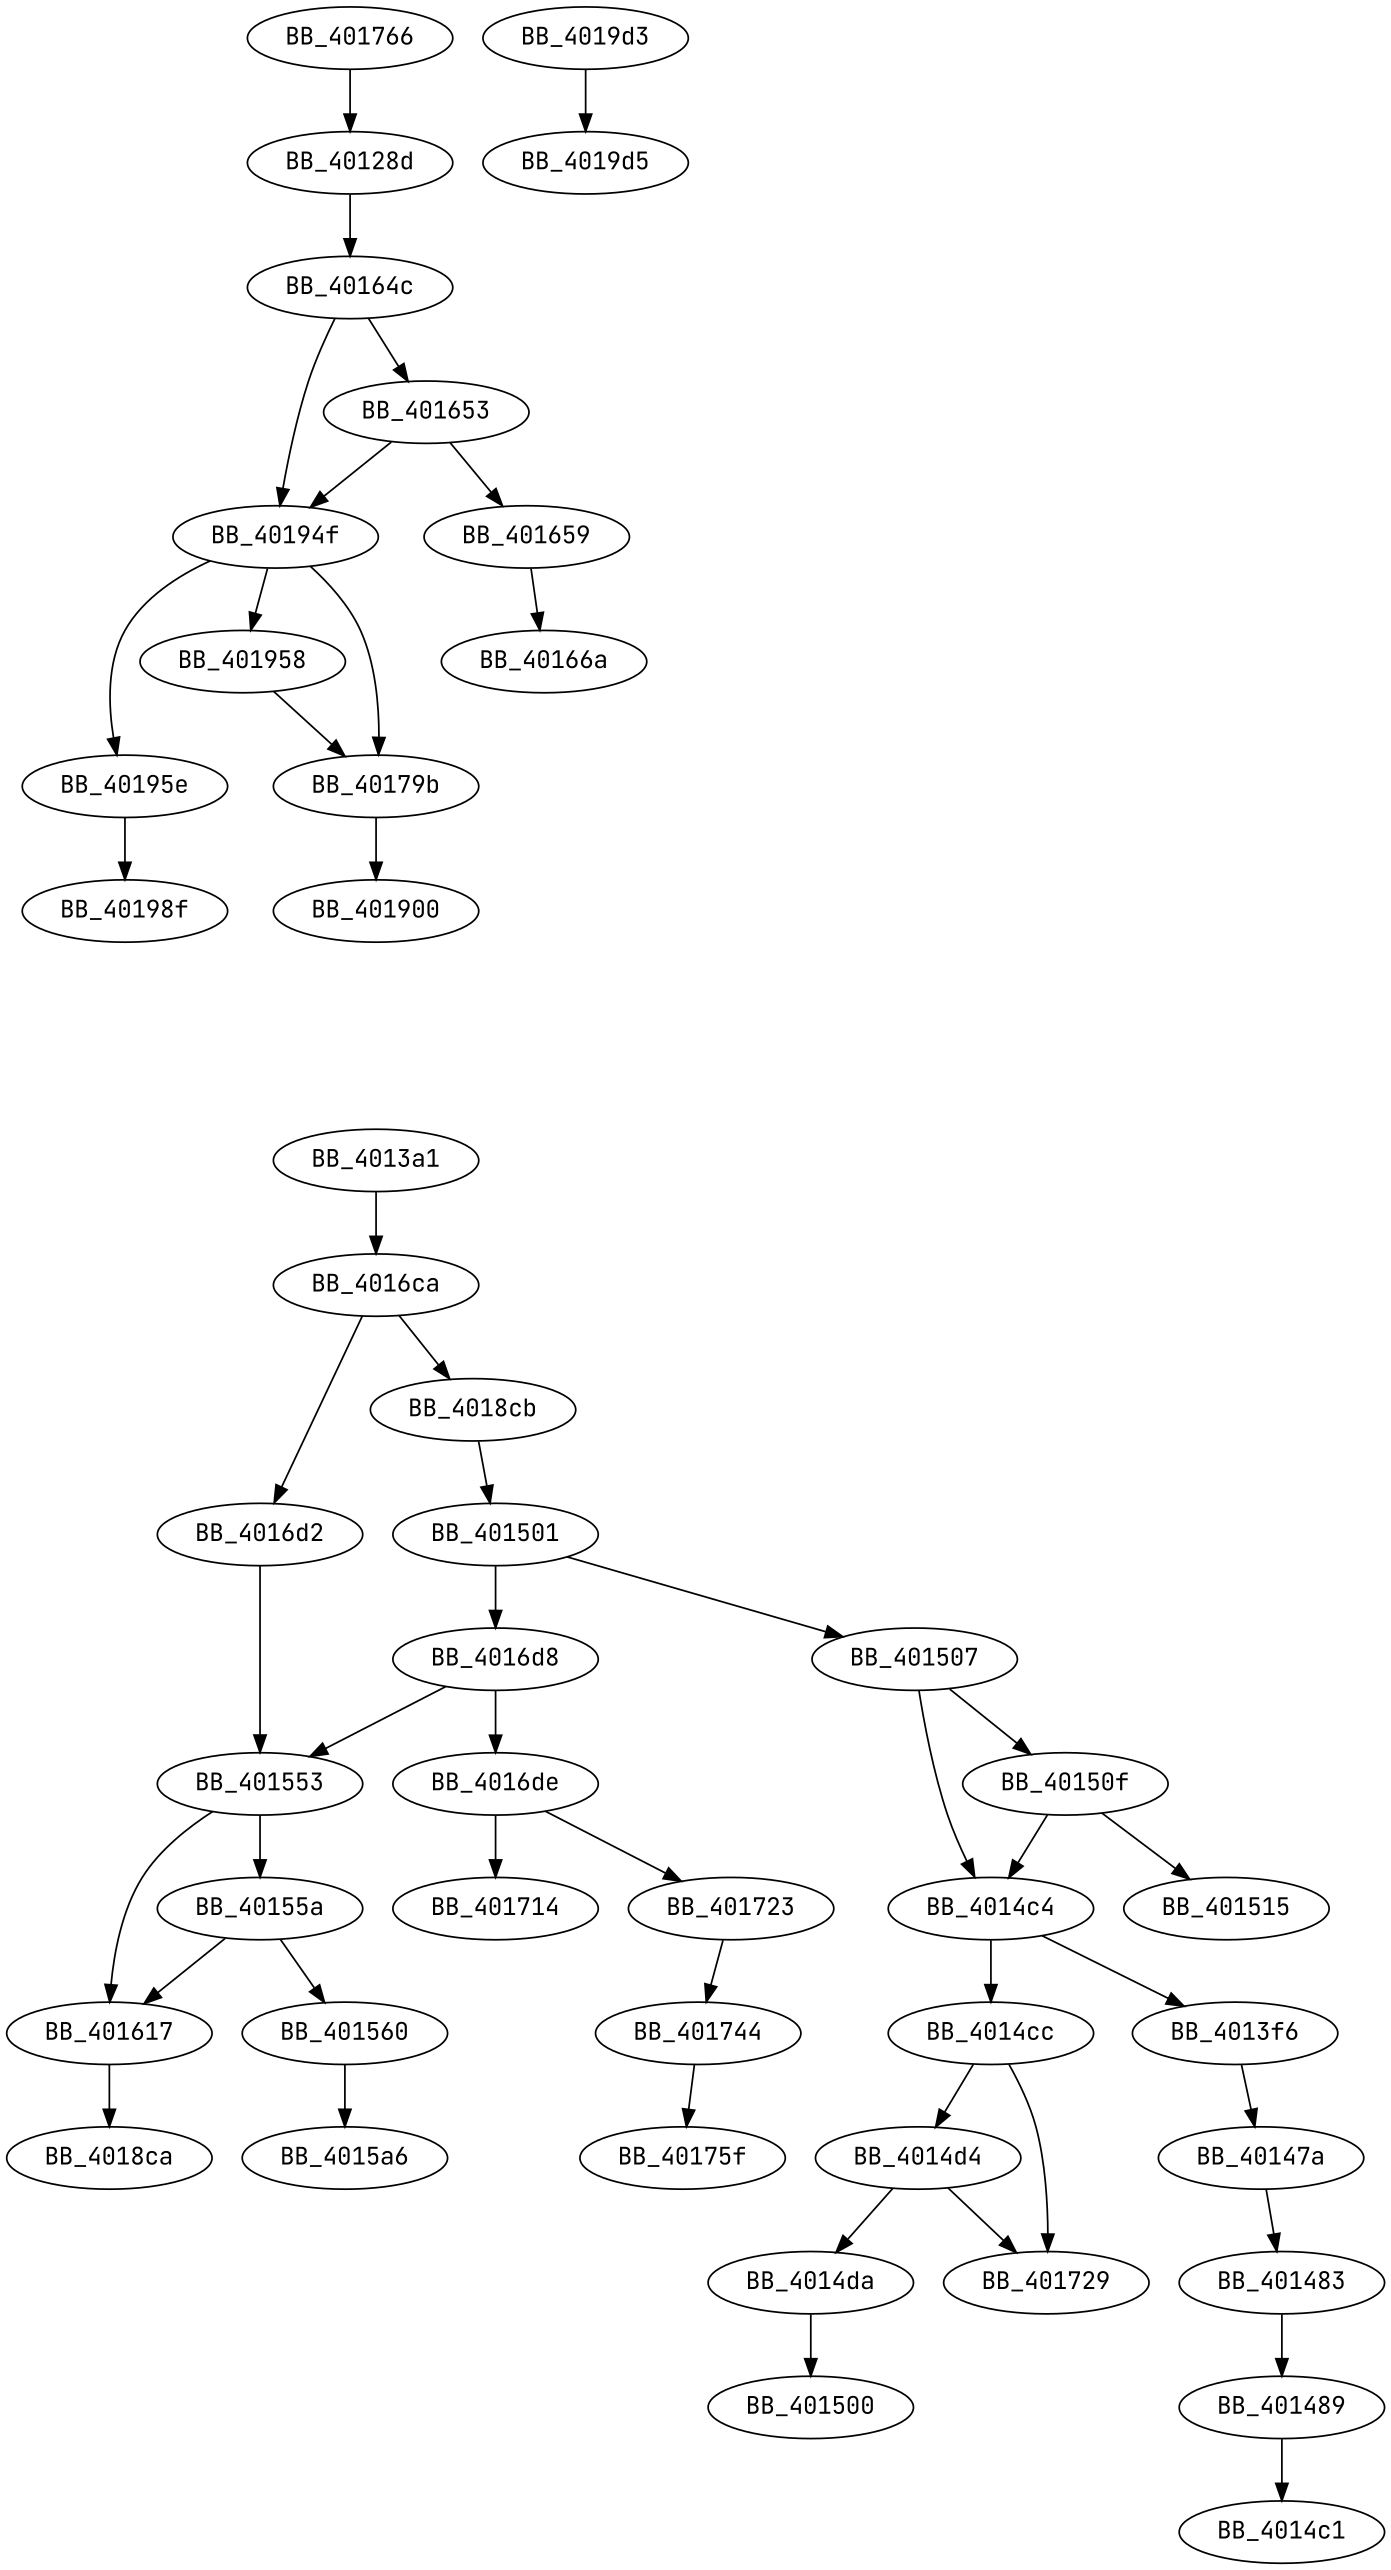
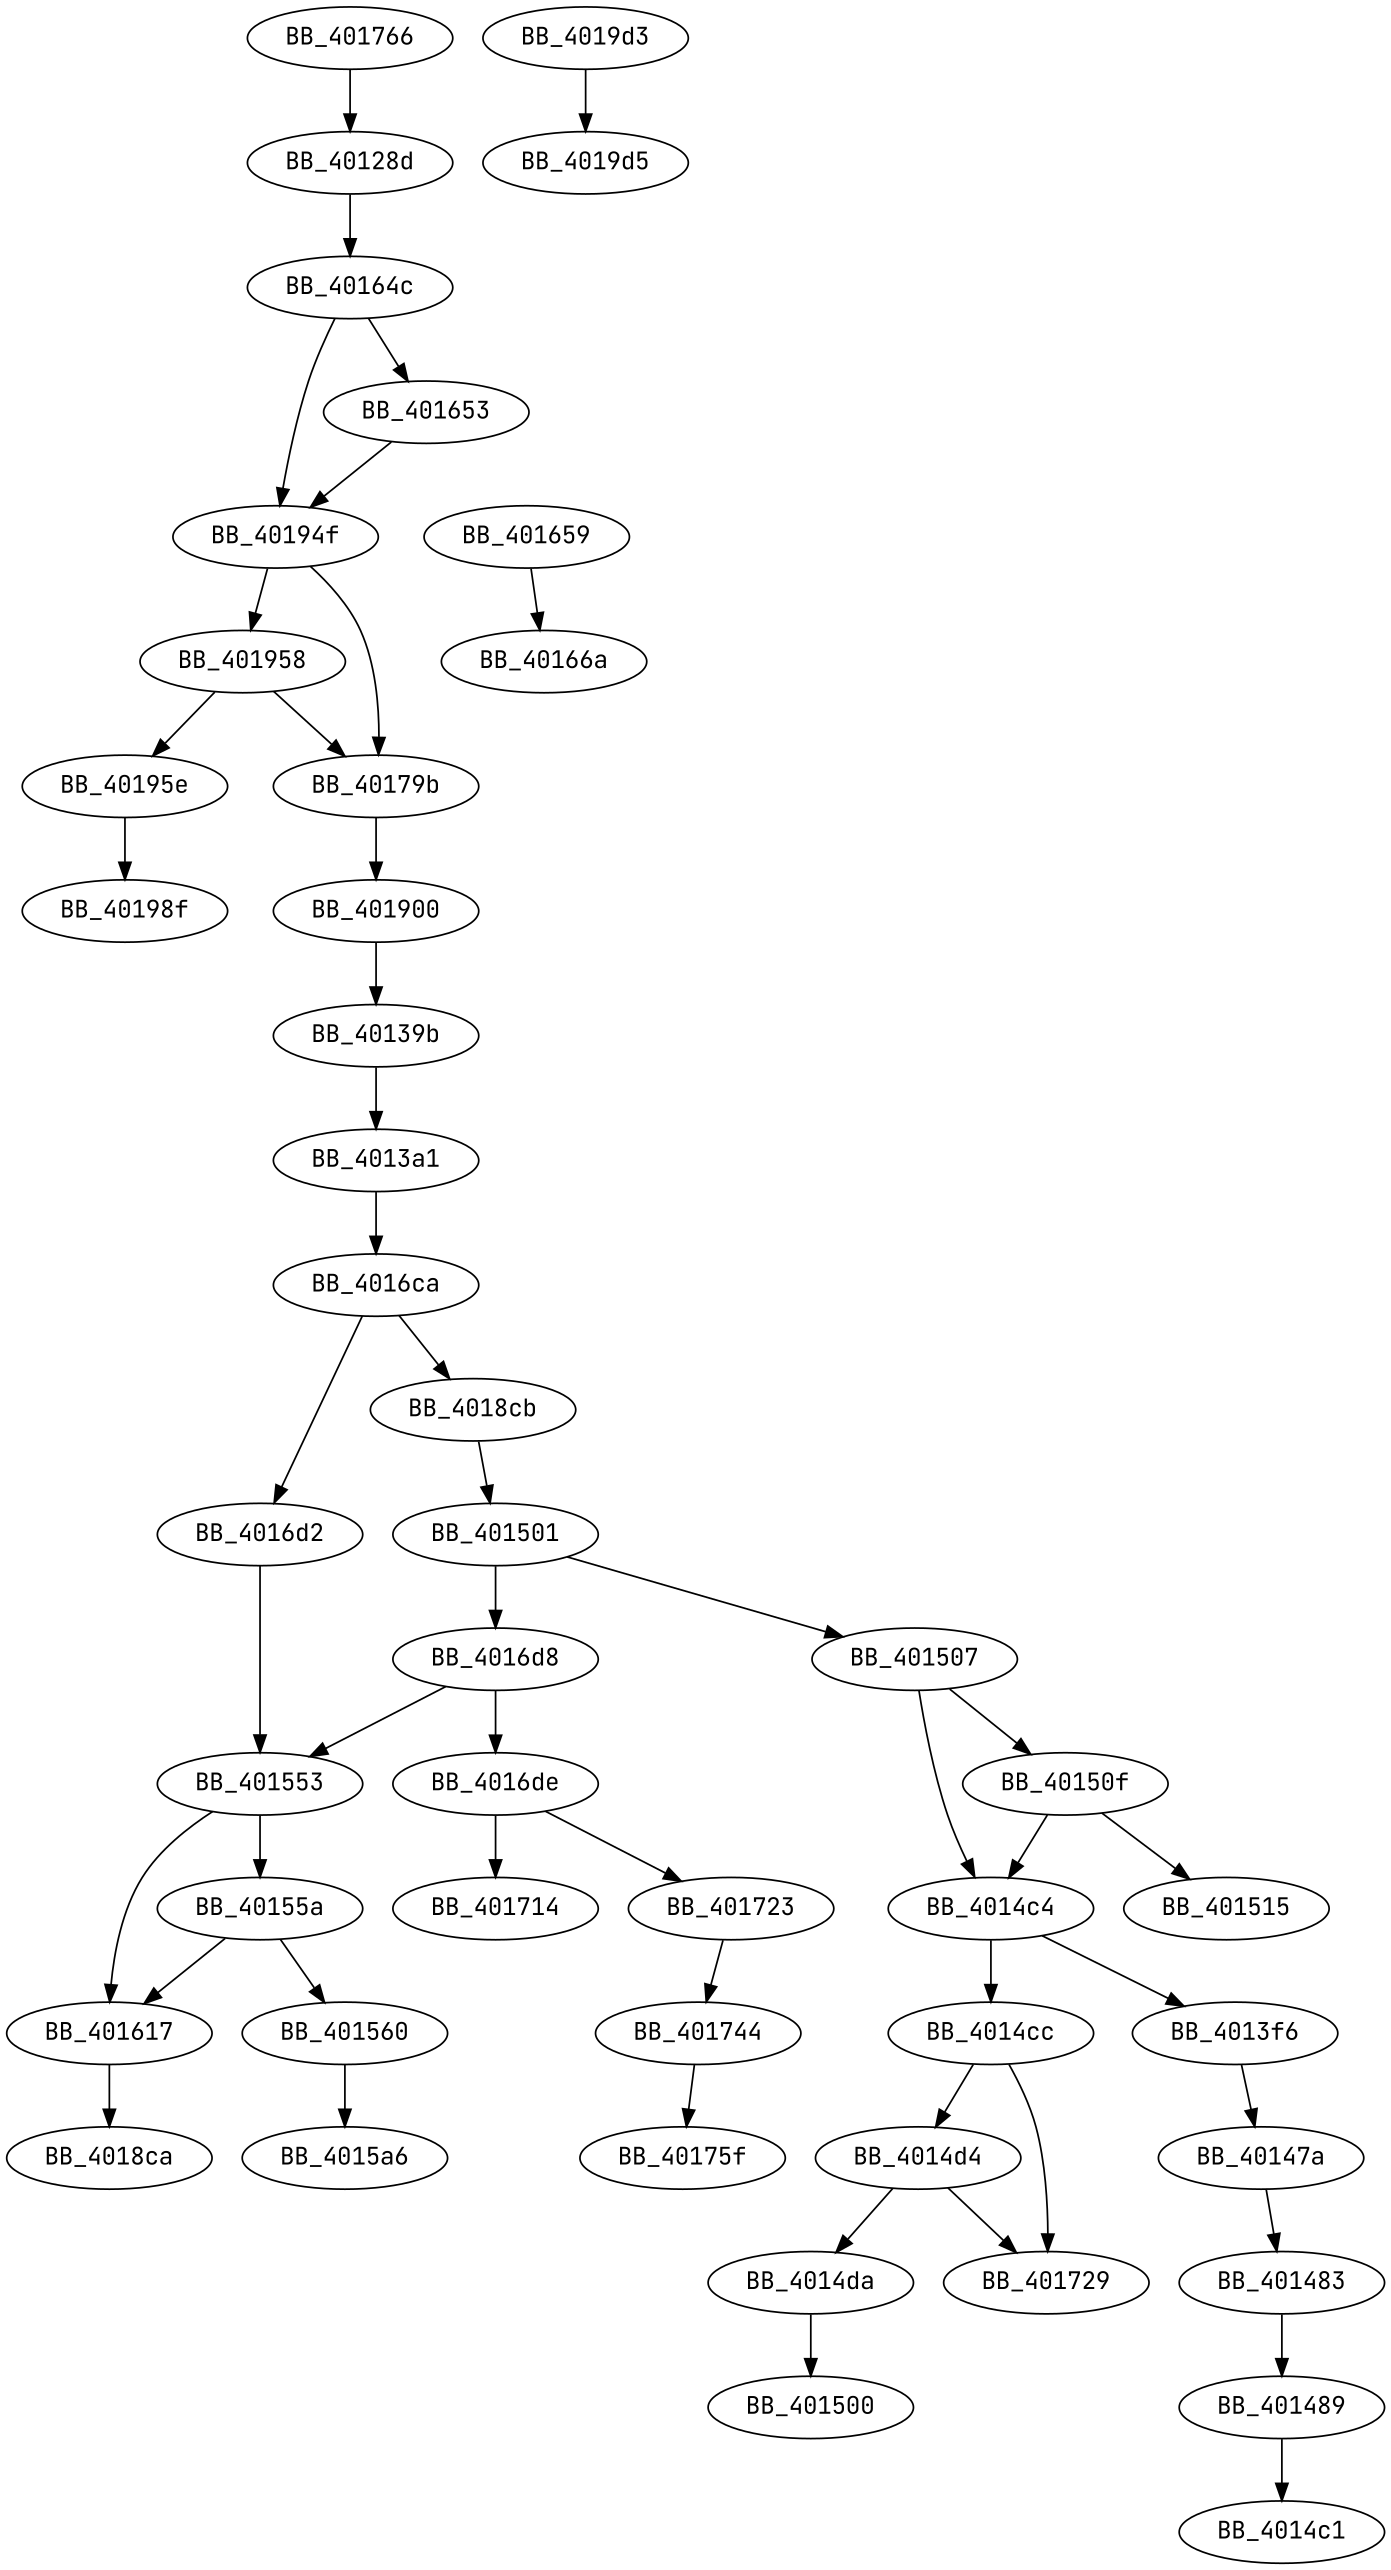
(471, 467) -> none
(125, 630) -> (190, 718)
none -> (376, 1036)
